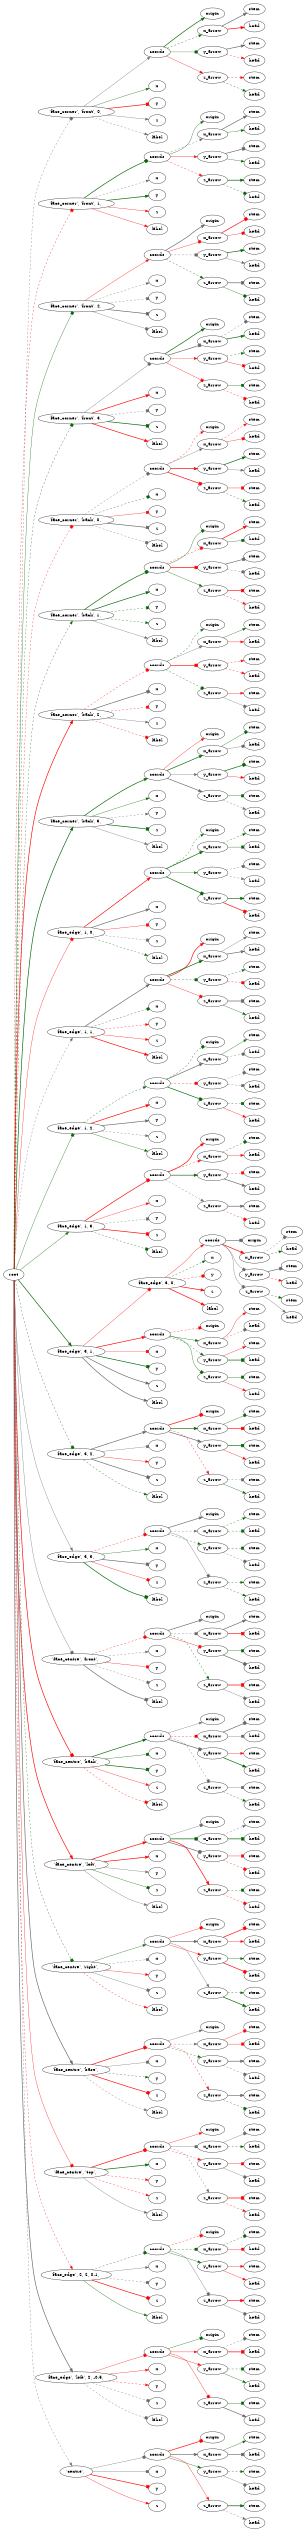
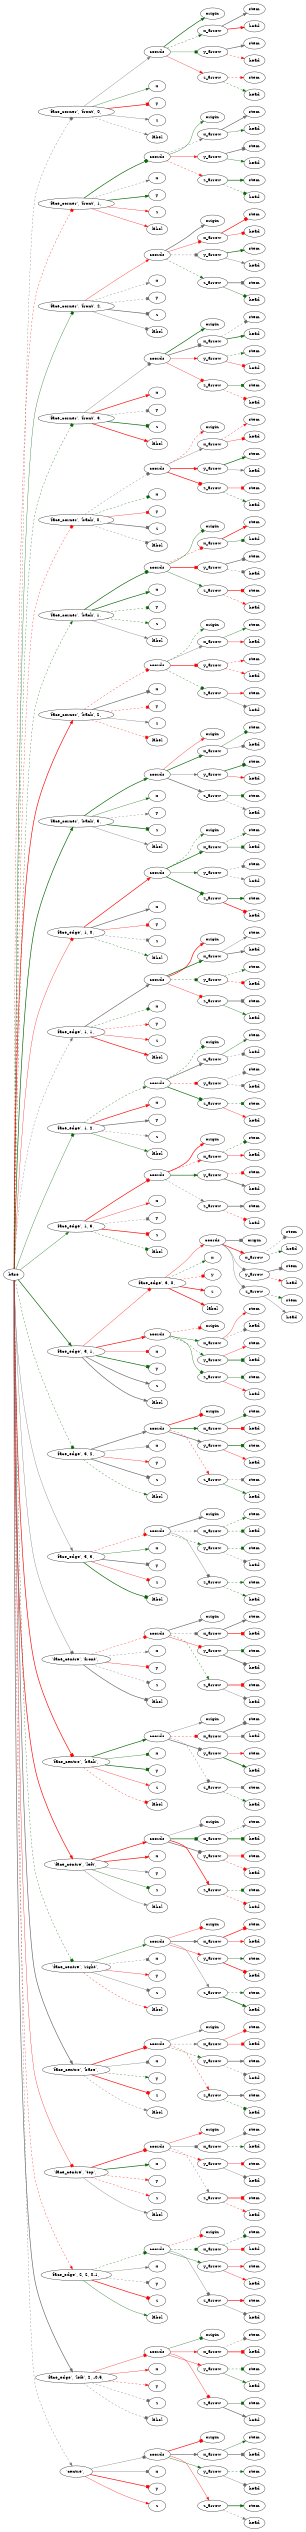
(14, 1275) -> (14, 1275)
